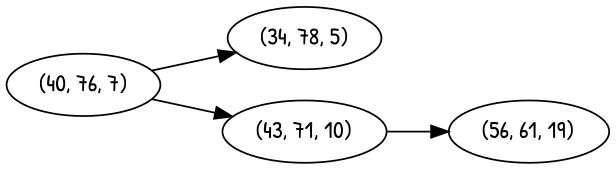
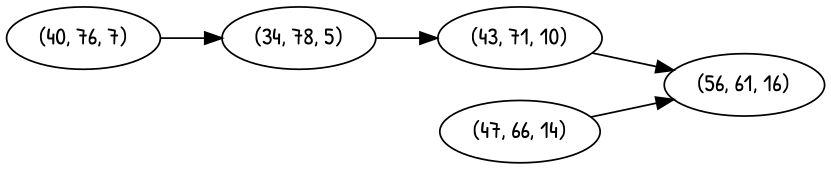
(183, 106) -> (398, 38)
none -> (520, 132)
(529, 132) -> (744, 85)
